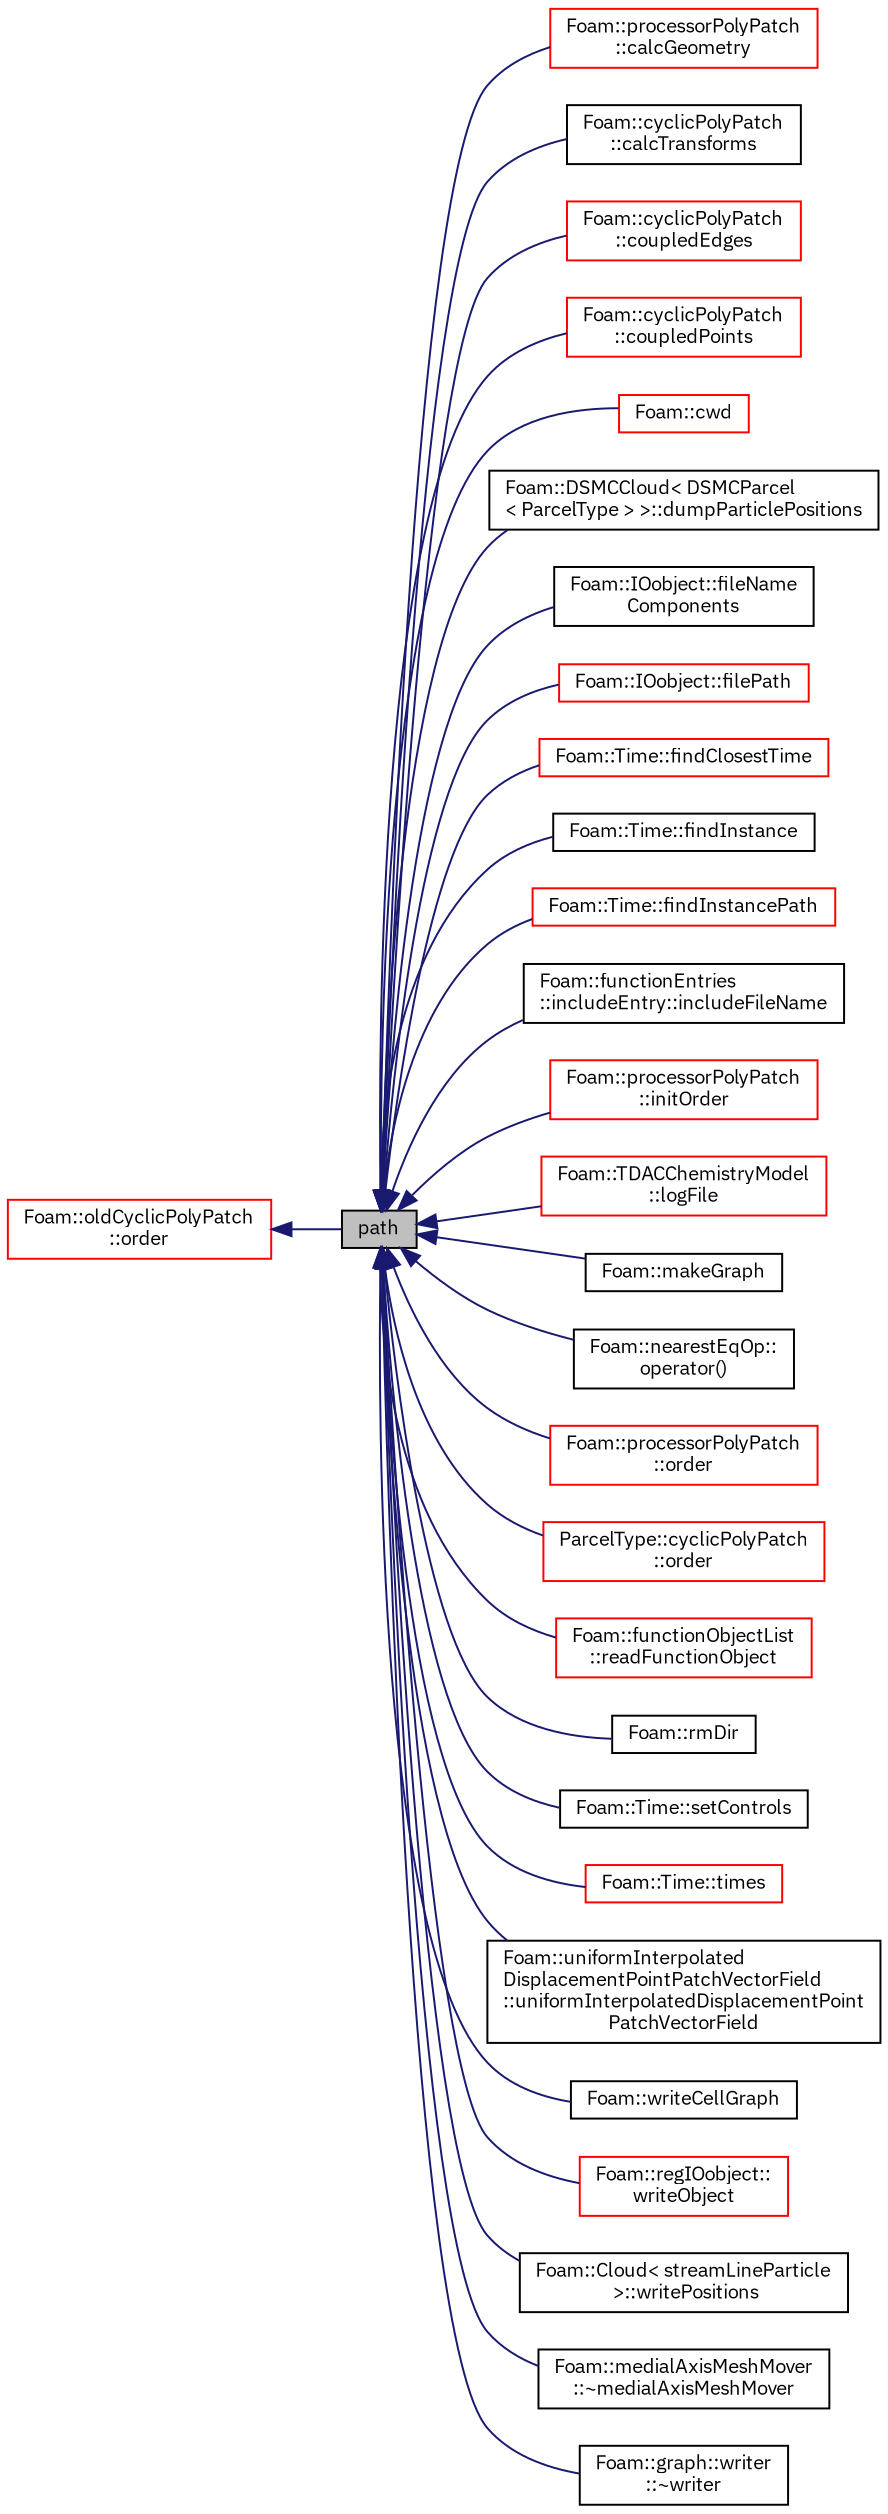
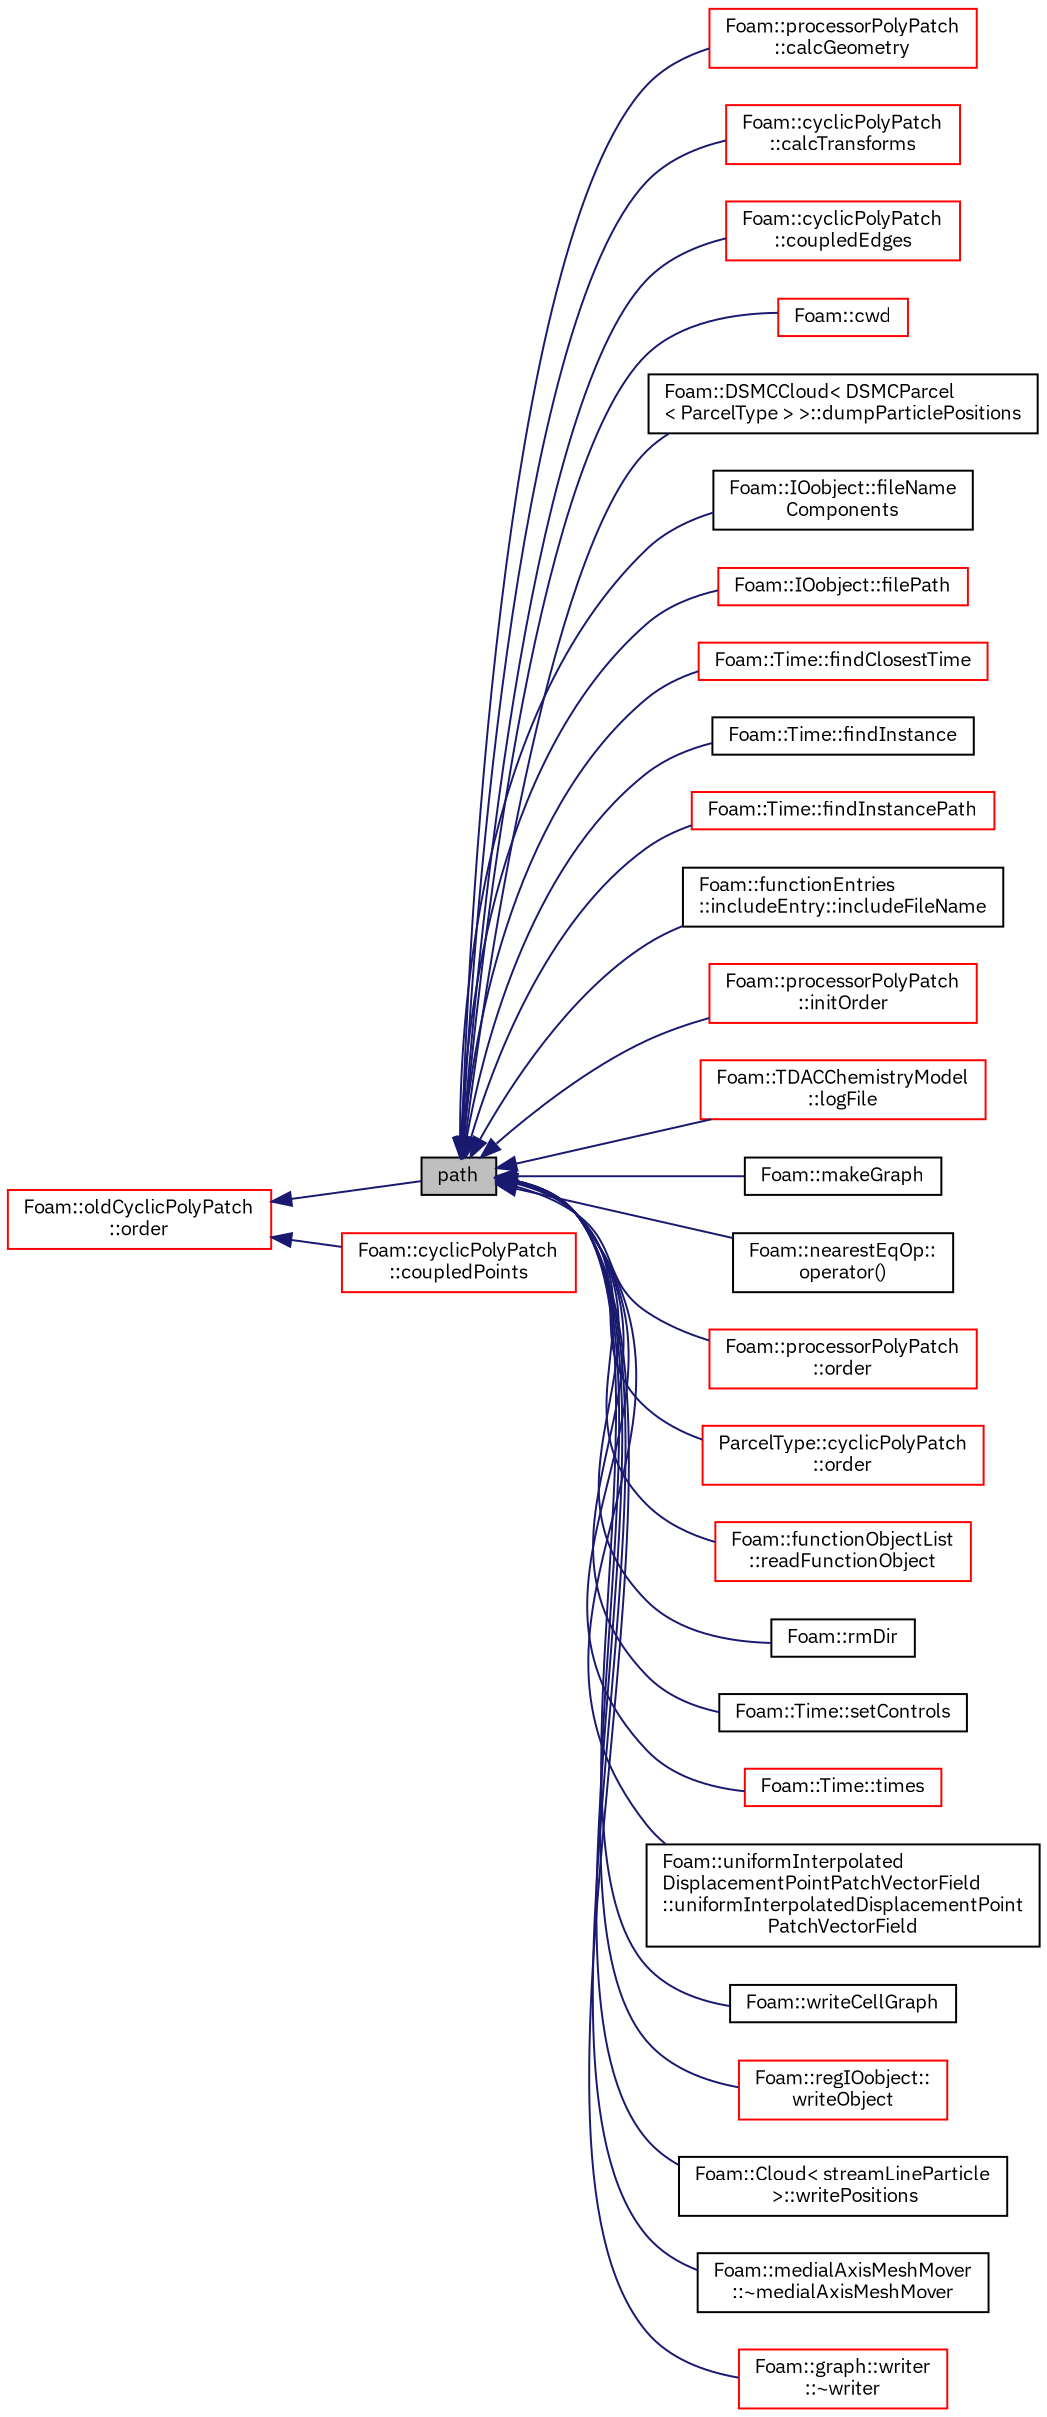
(684, 135) -> (843, 135)
(397, 730) -> (317, 1243)
(684, 2475) -> (843, 2379)
